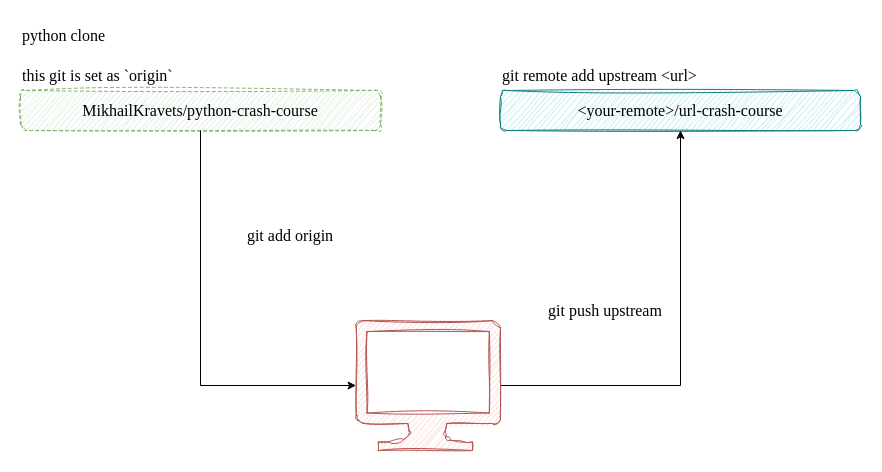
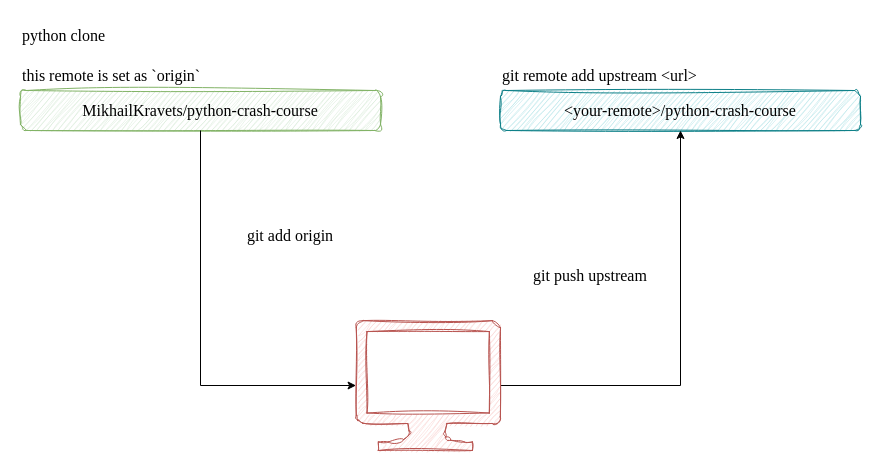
(123, 76) -> (138, 76)
(201, 111) -> (201, 111)
(681, 111) -> (681, 111)
(606, 311) -> (591, 276)
